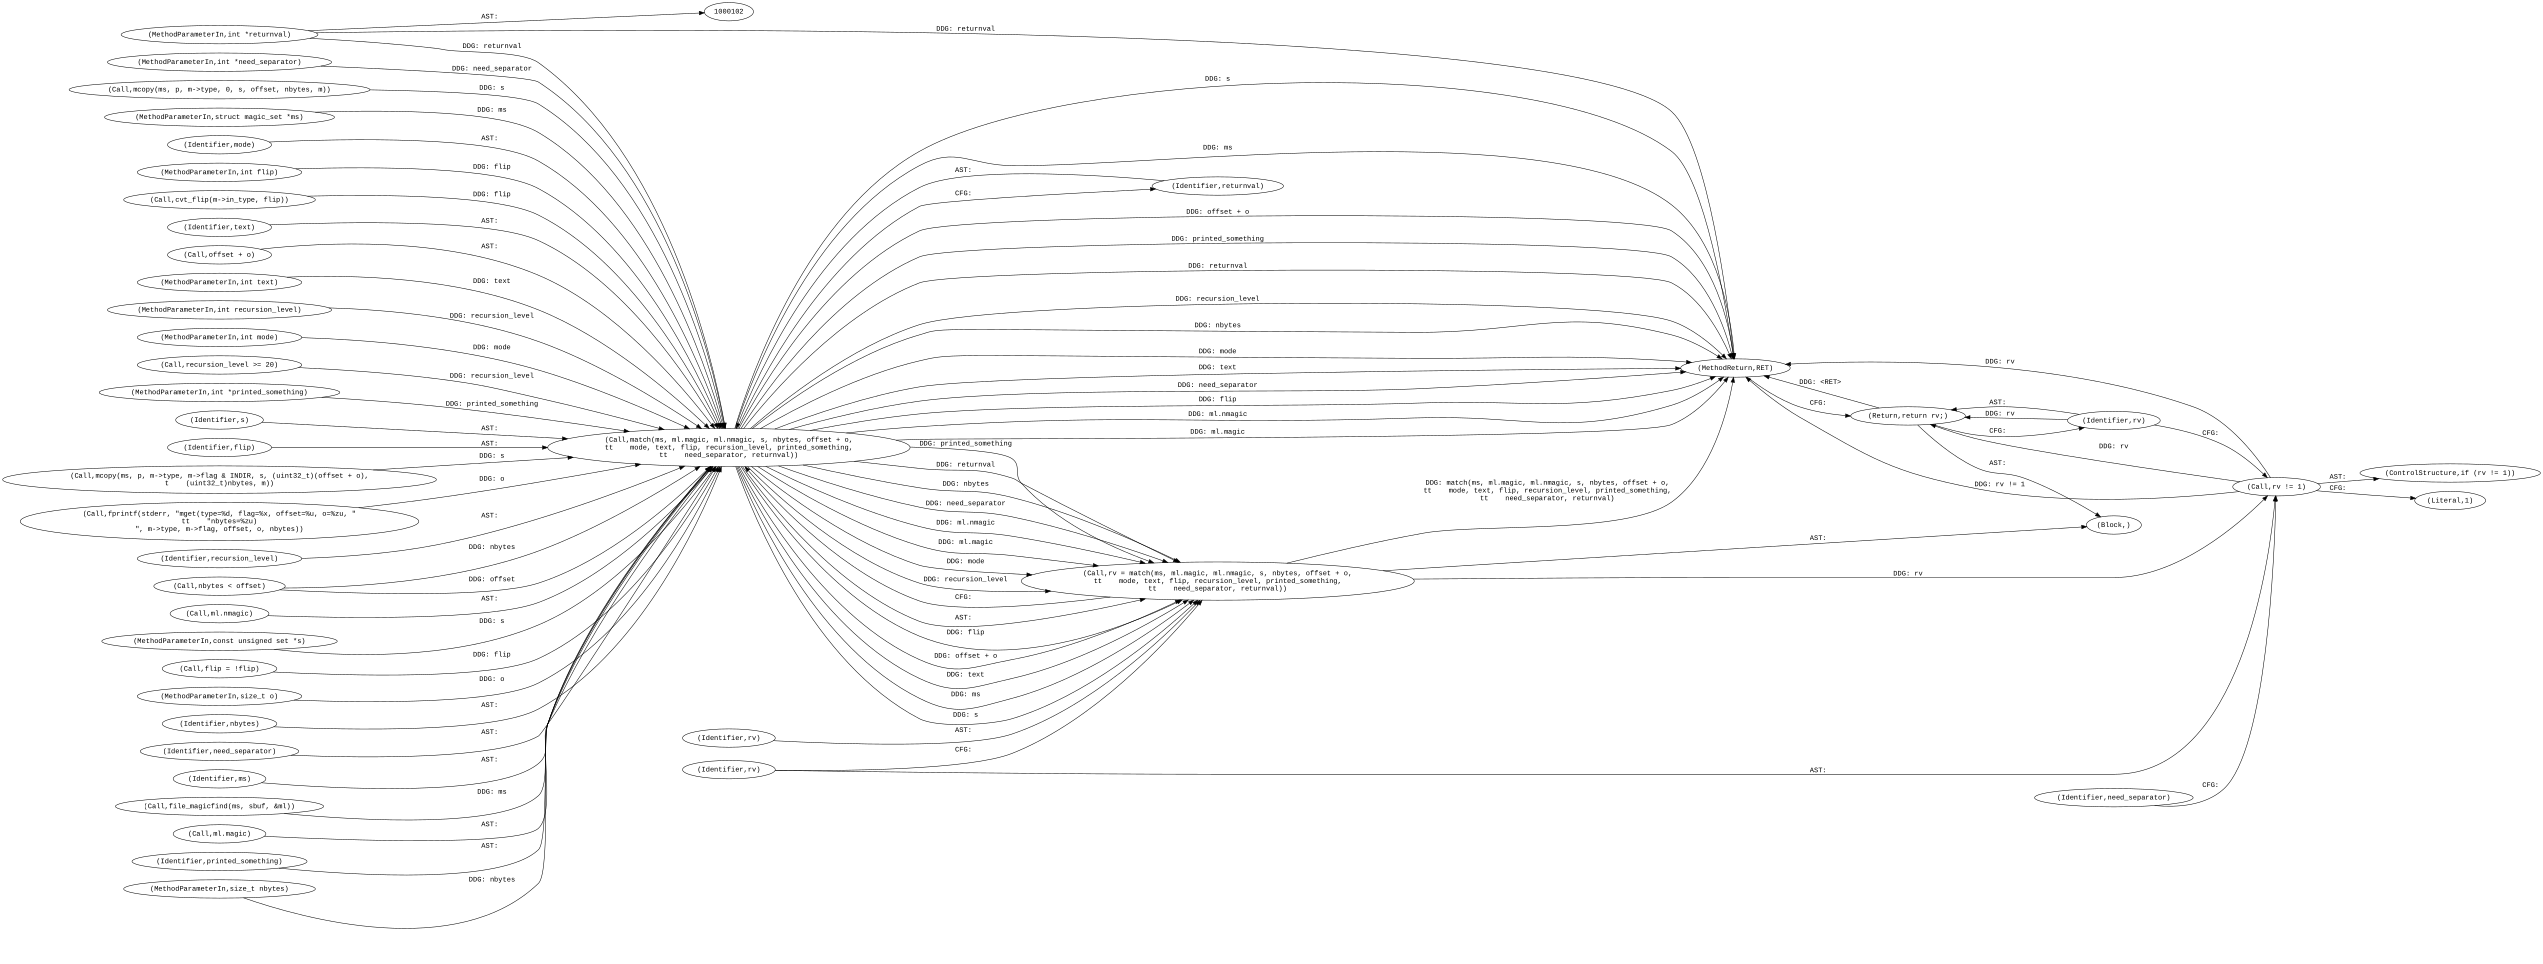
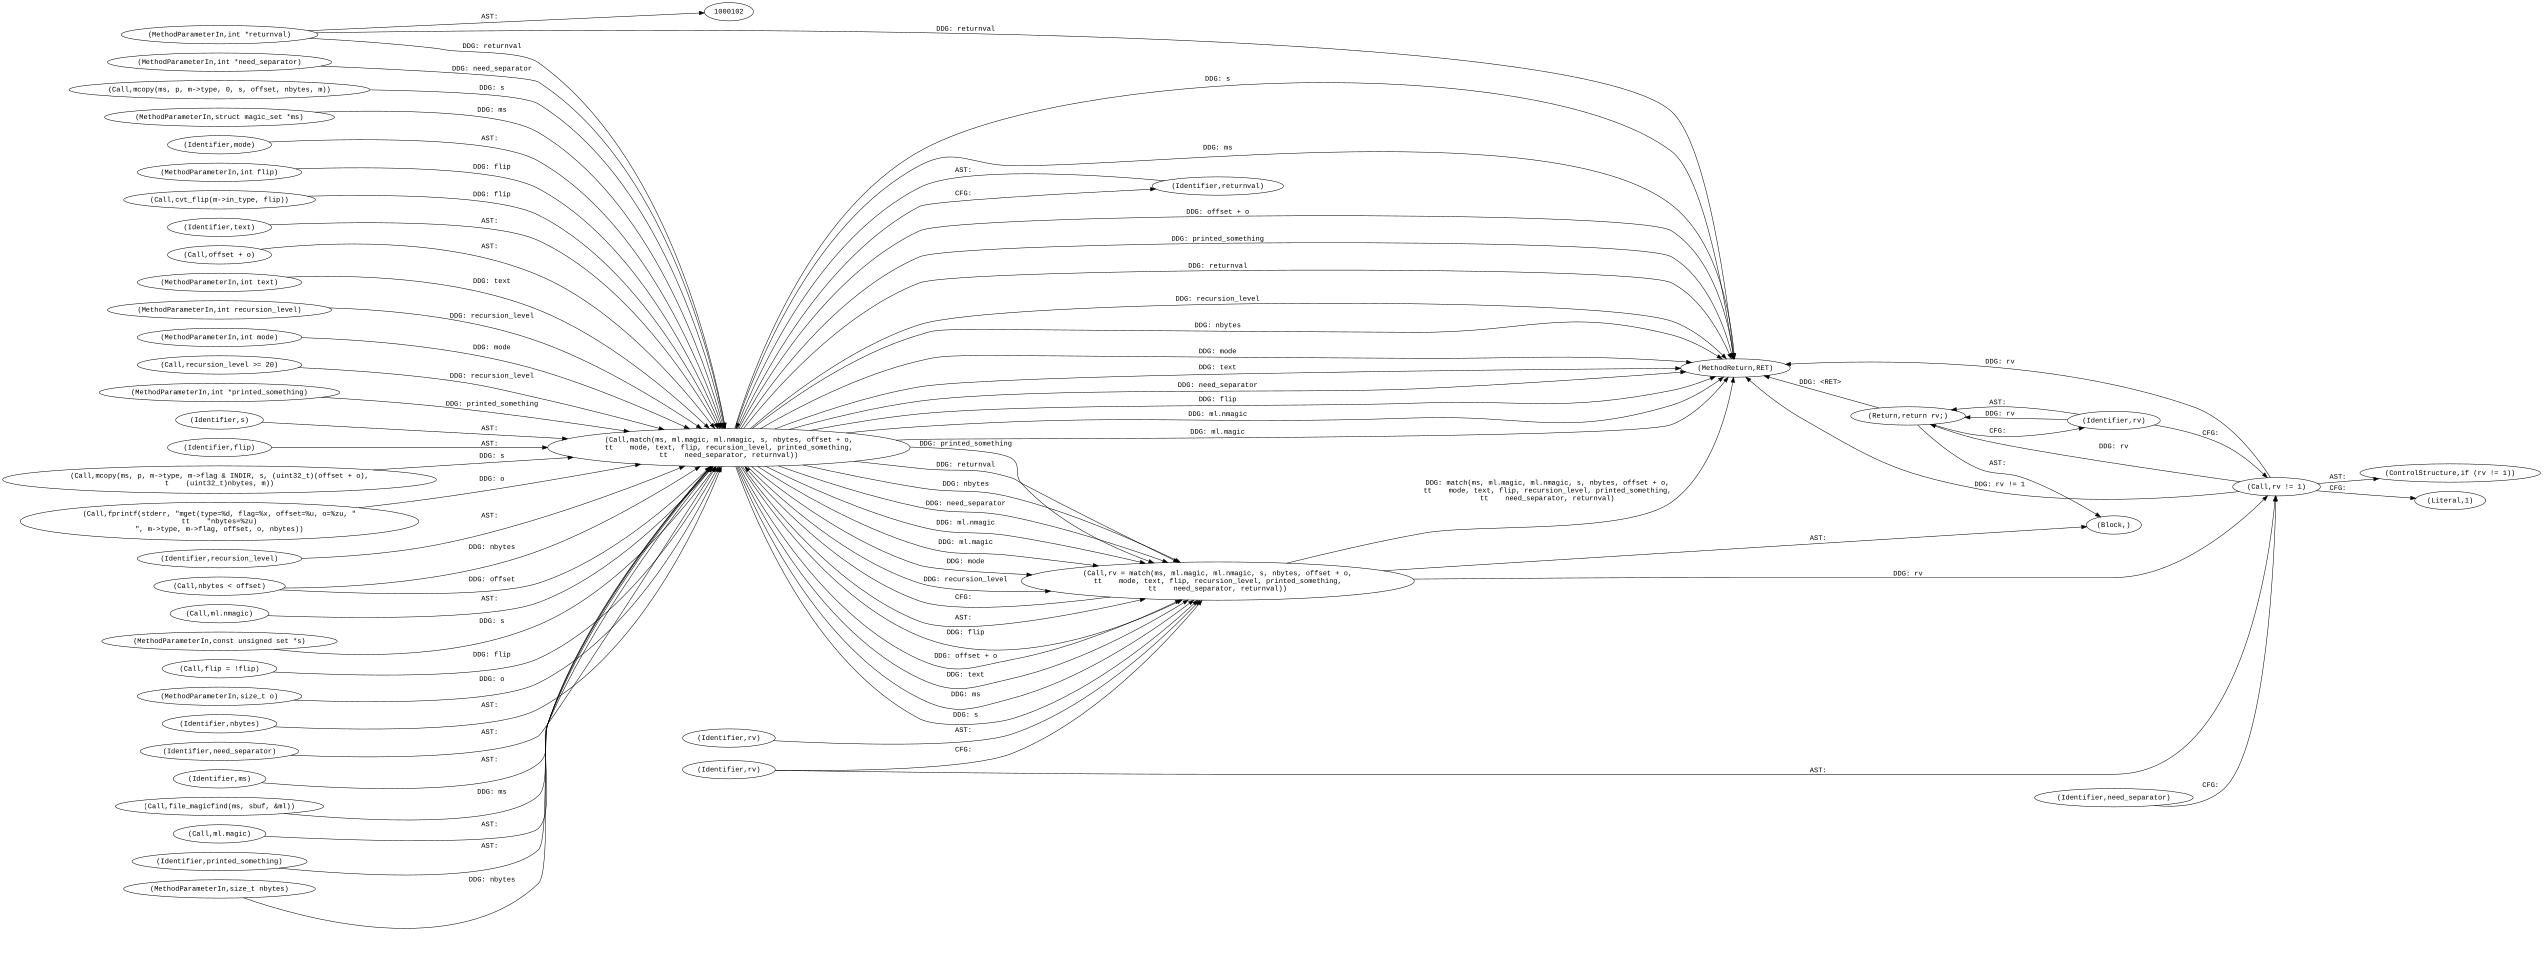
(1793, 404) -> none
